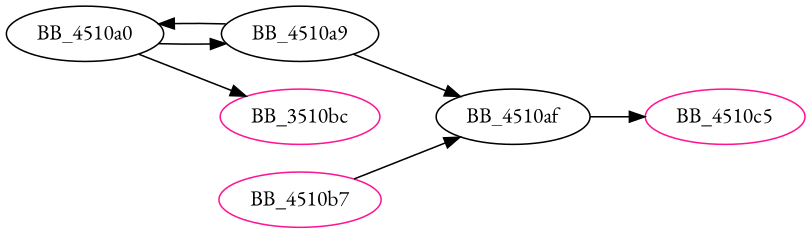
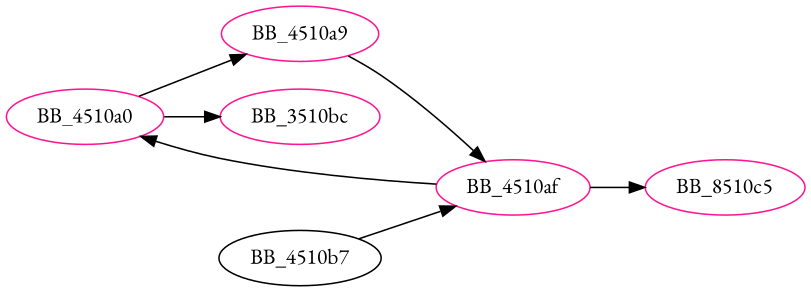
(200, 23) -> (295, 171)
(85, 34) -> (85, 117)
(300, 34) -> (300, 34)
(513, 117) -> (513, 187)
(725, 117) -> (725, 187)
(300, 200) -> (300, 258)
